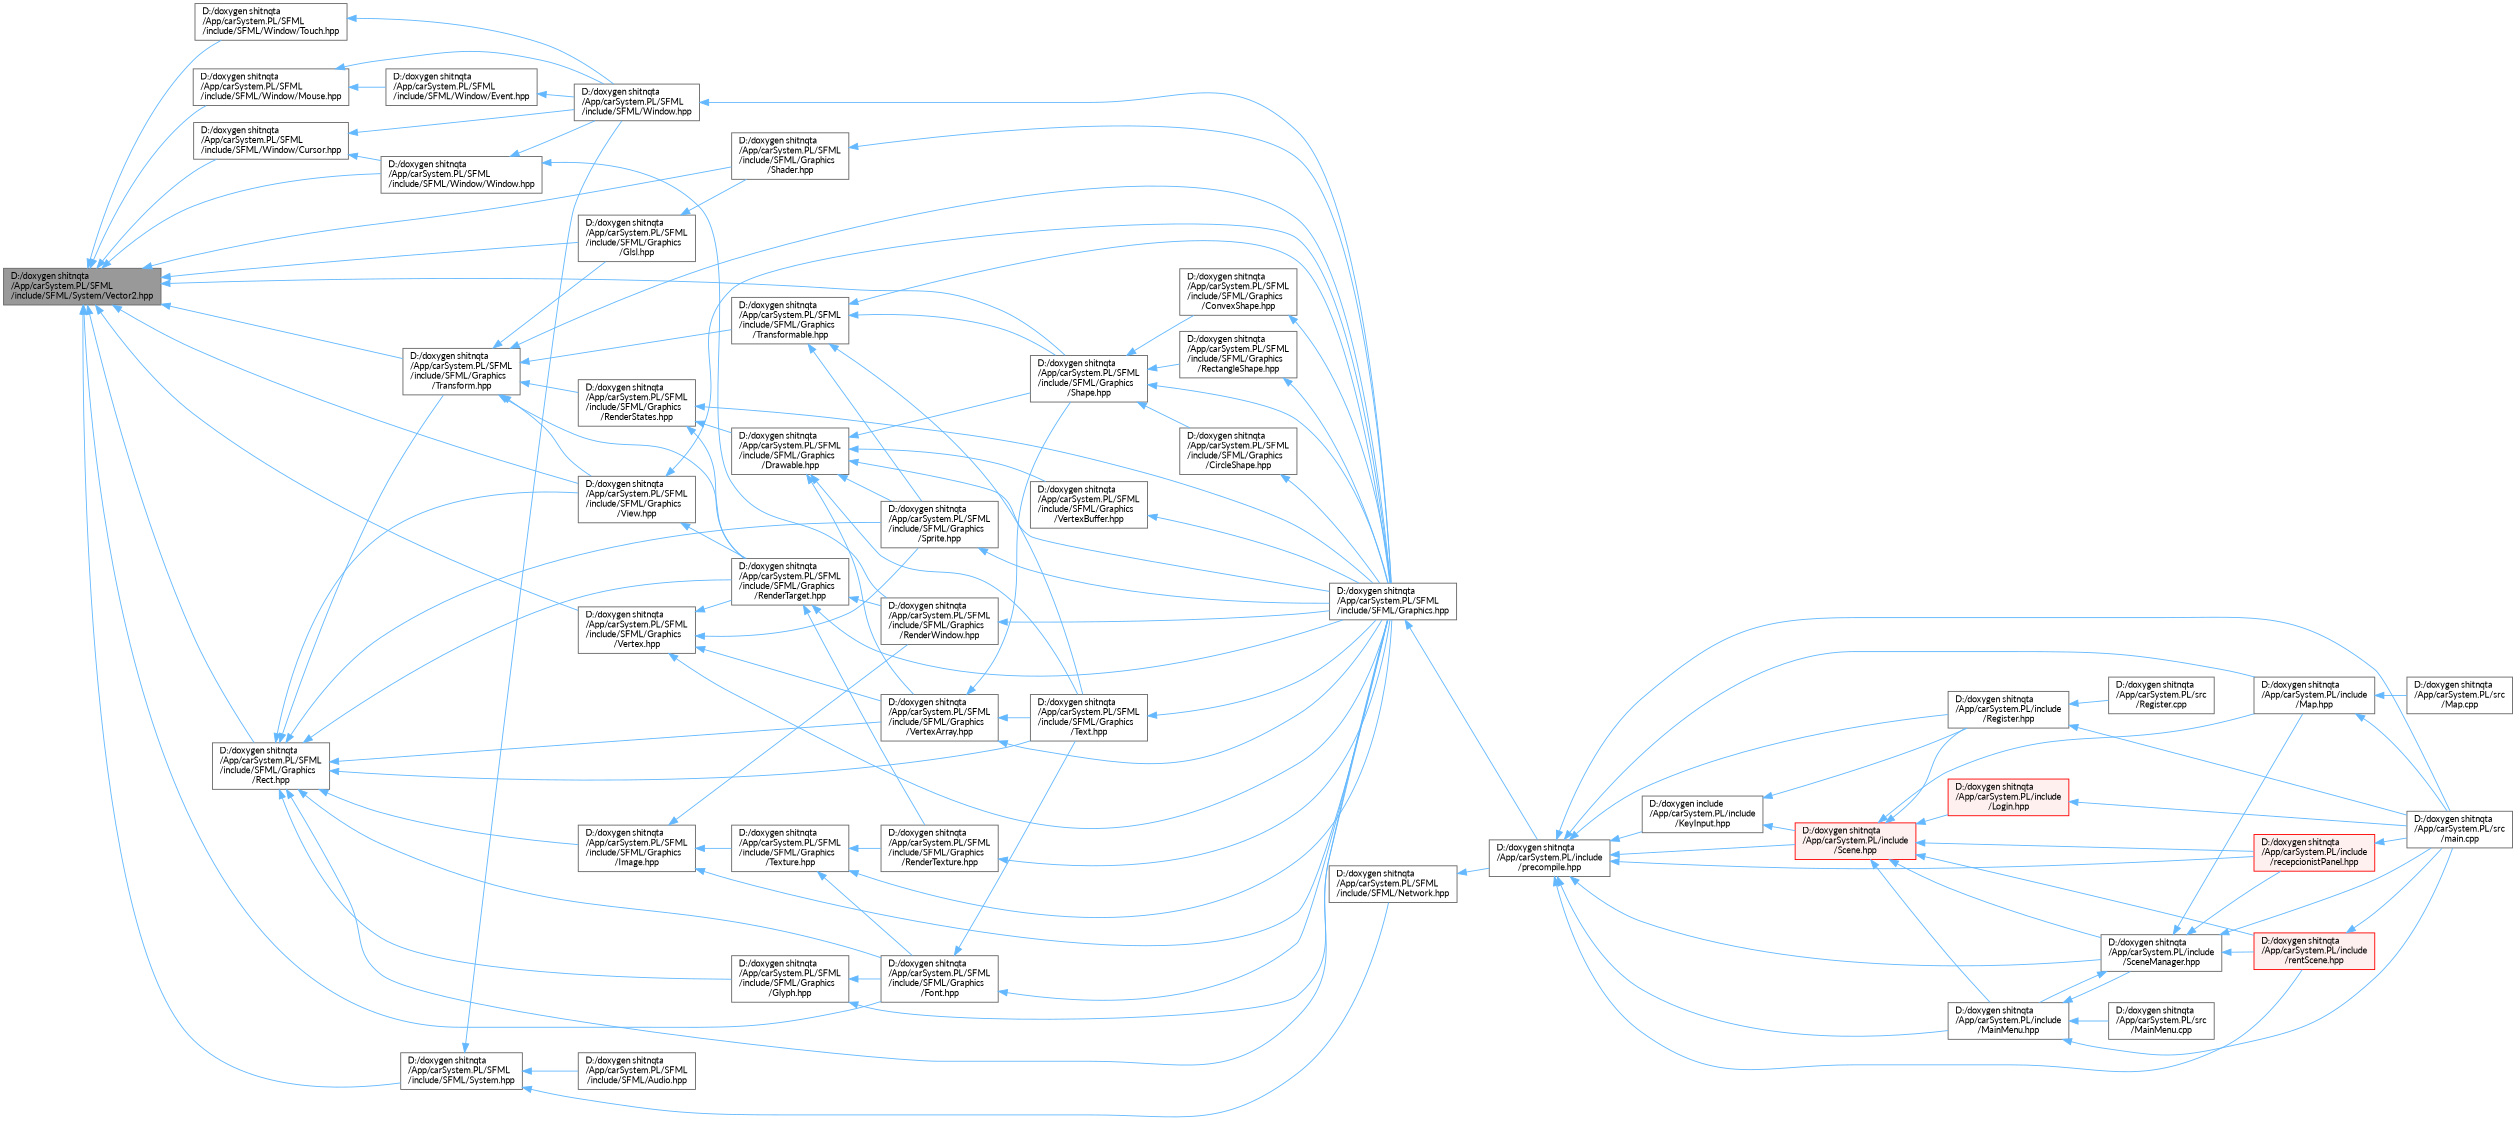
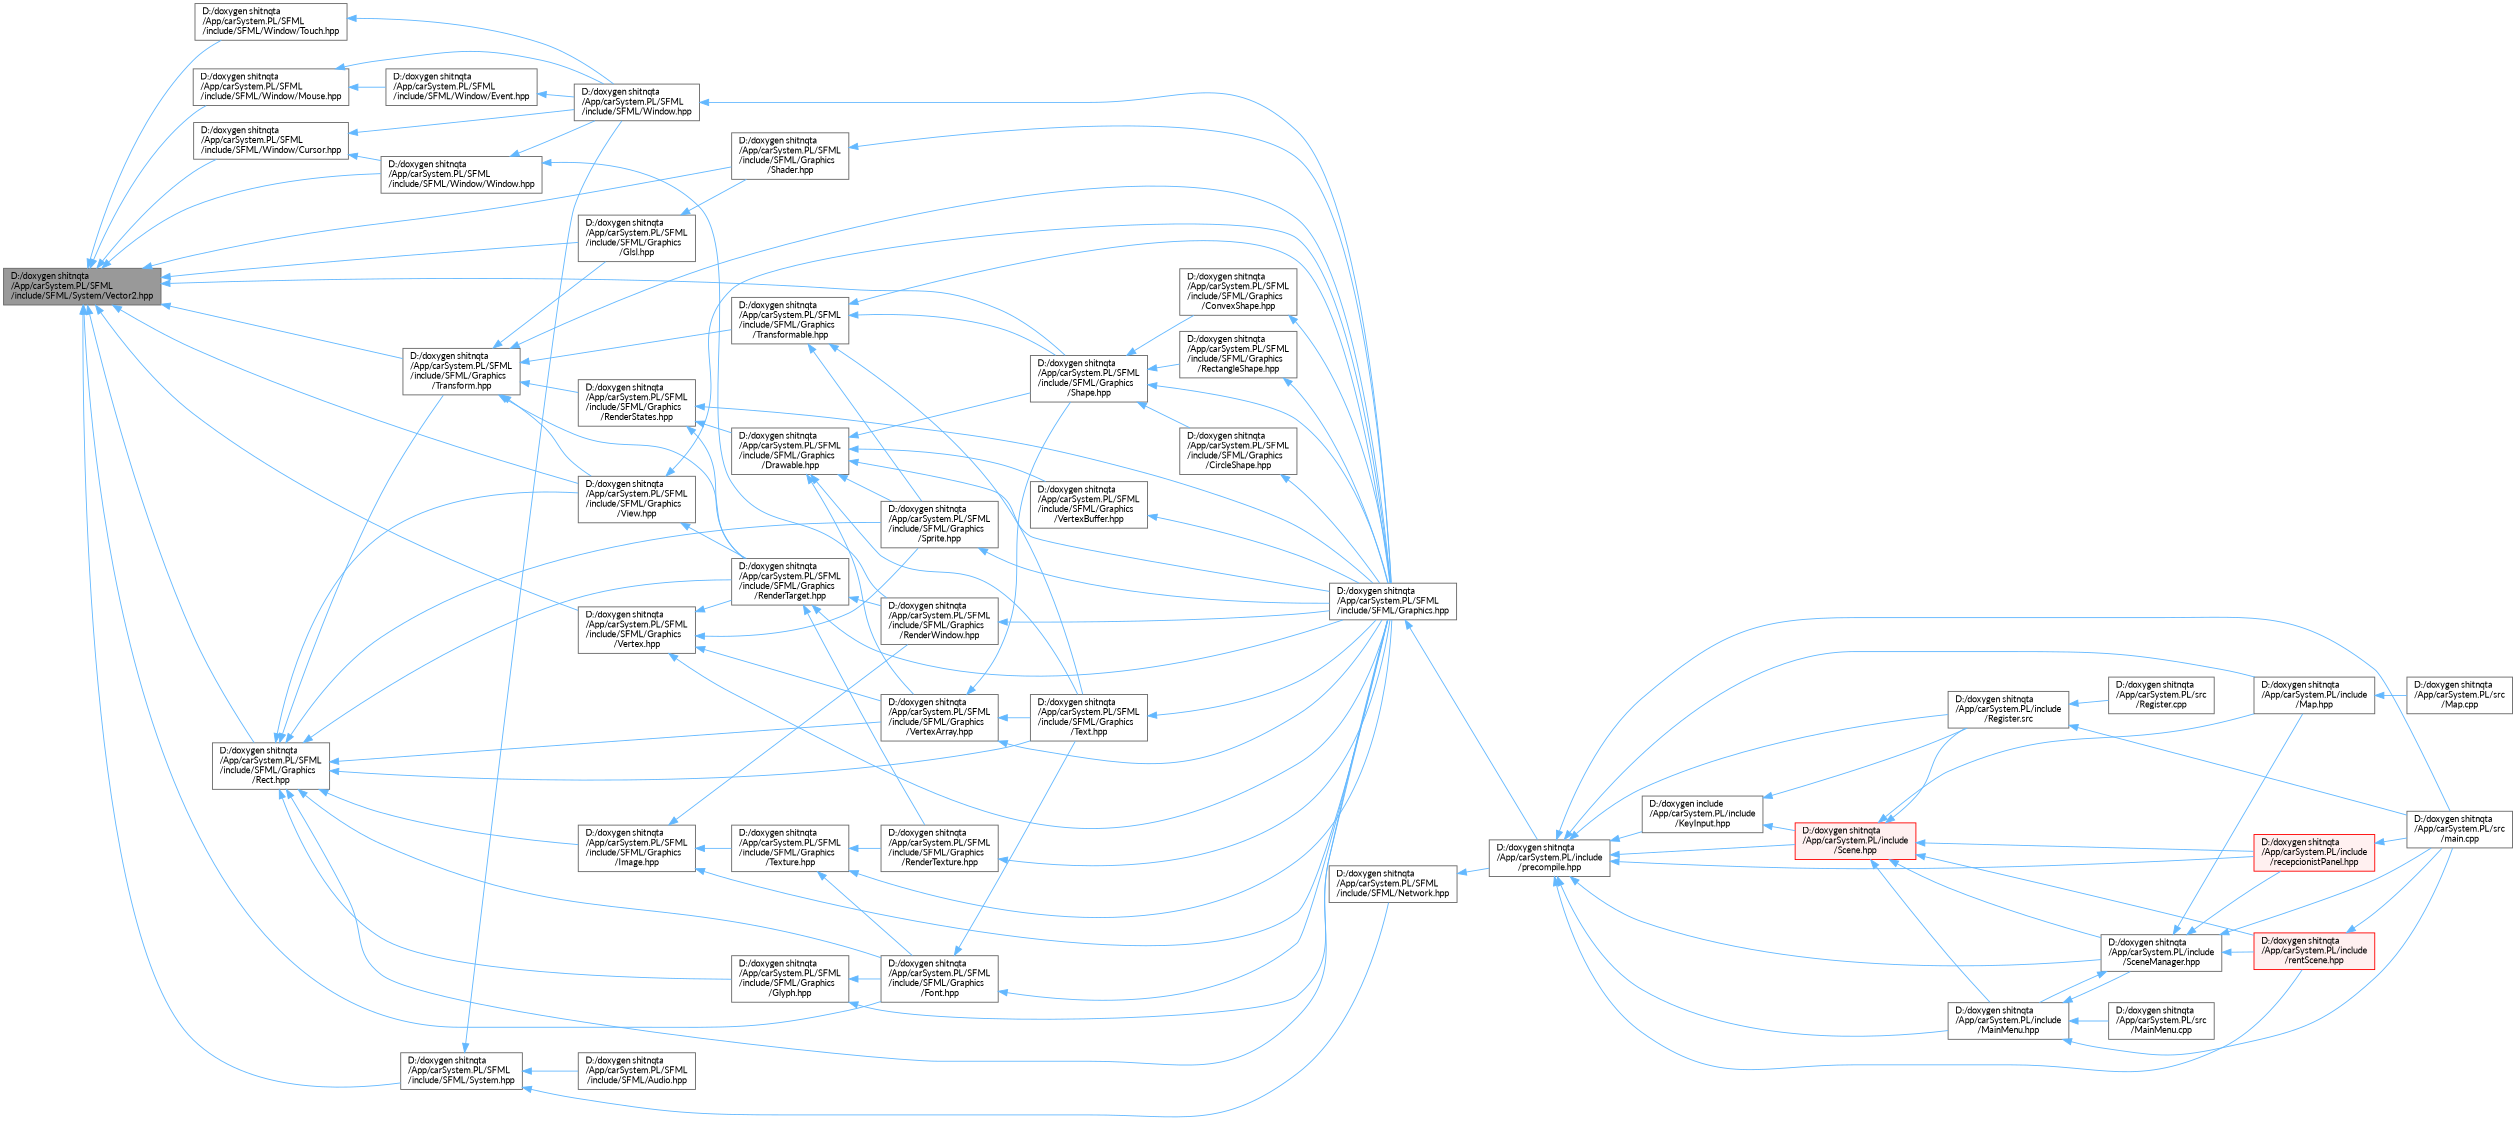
(2008, 710) -> (2008, 710)
(2409, 761) -> none
(2008, 797) -> none
